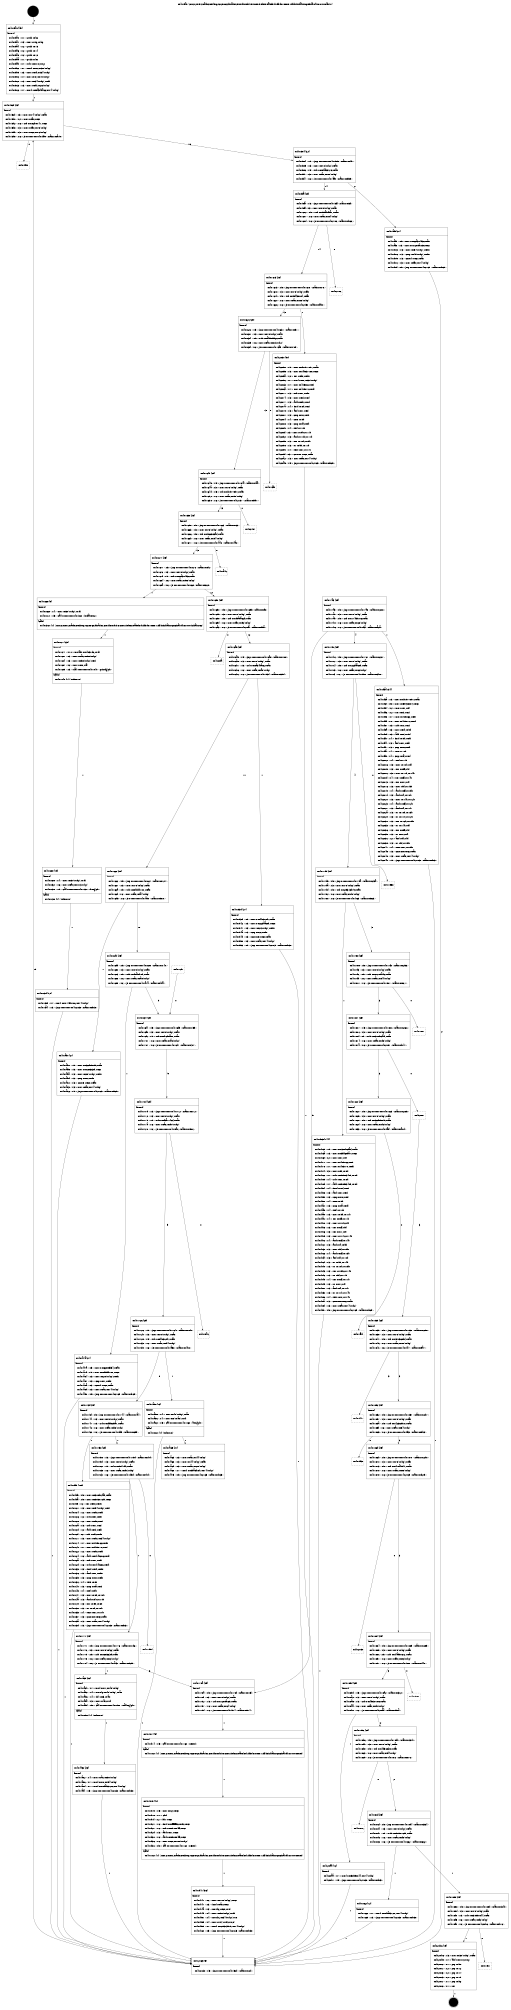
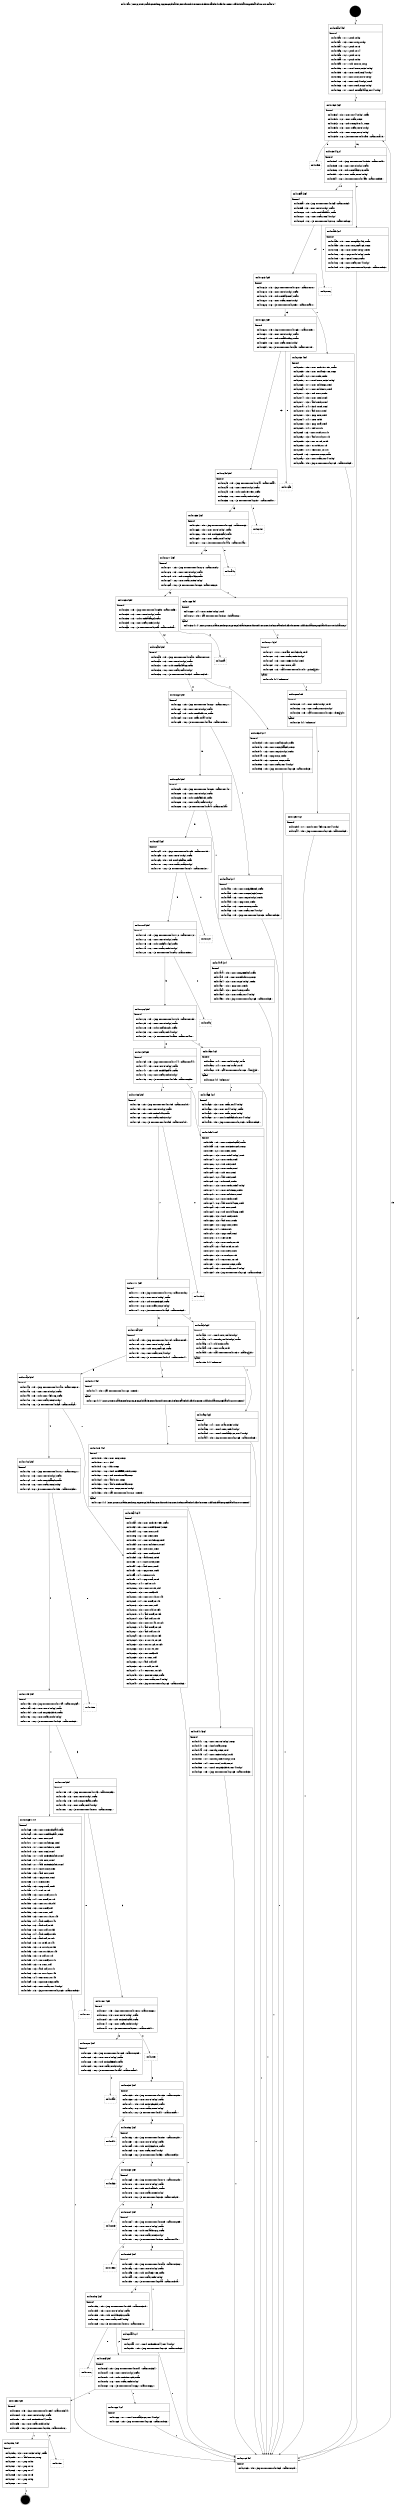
(174, 993) -> (195, 903)
(311, 1175) -> (104, 1364)
